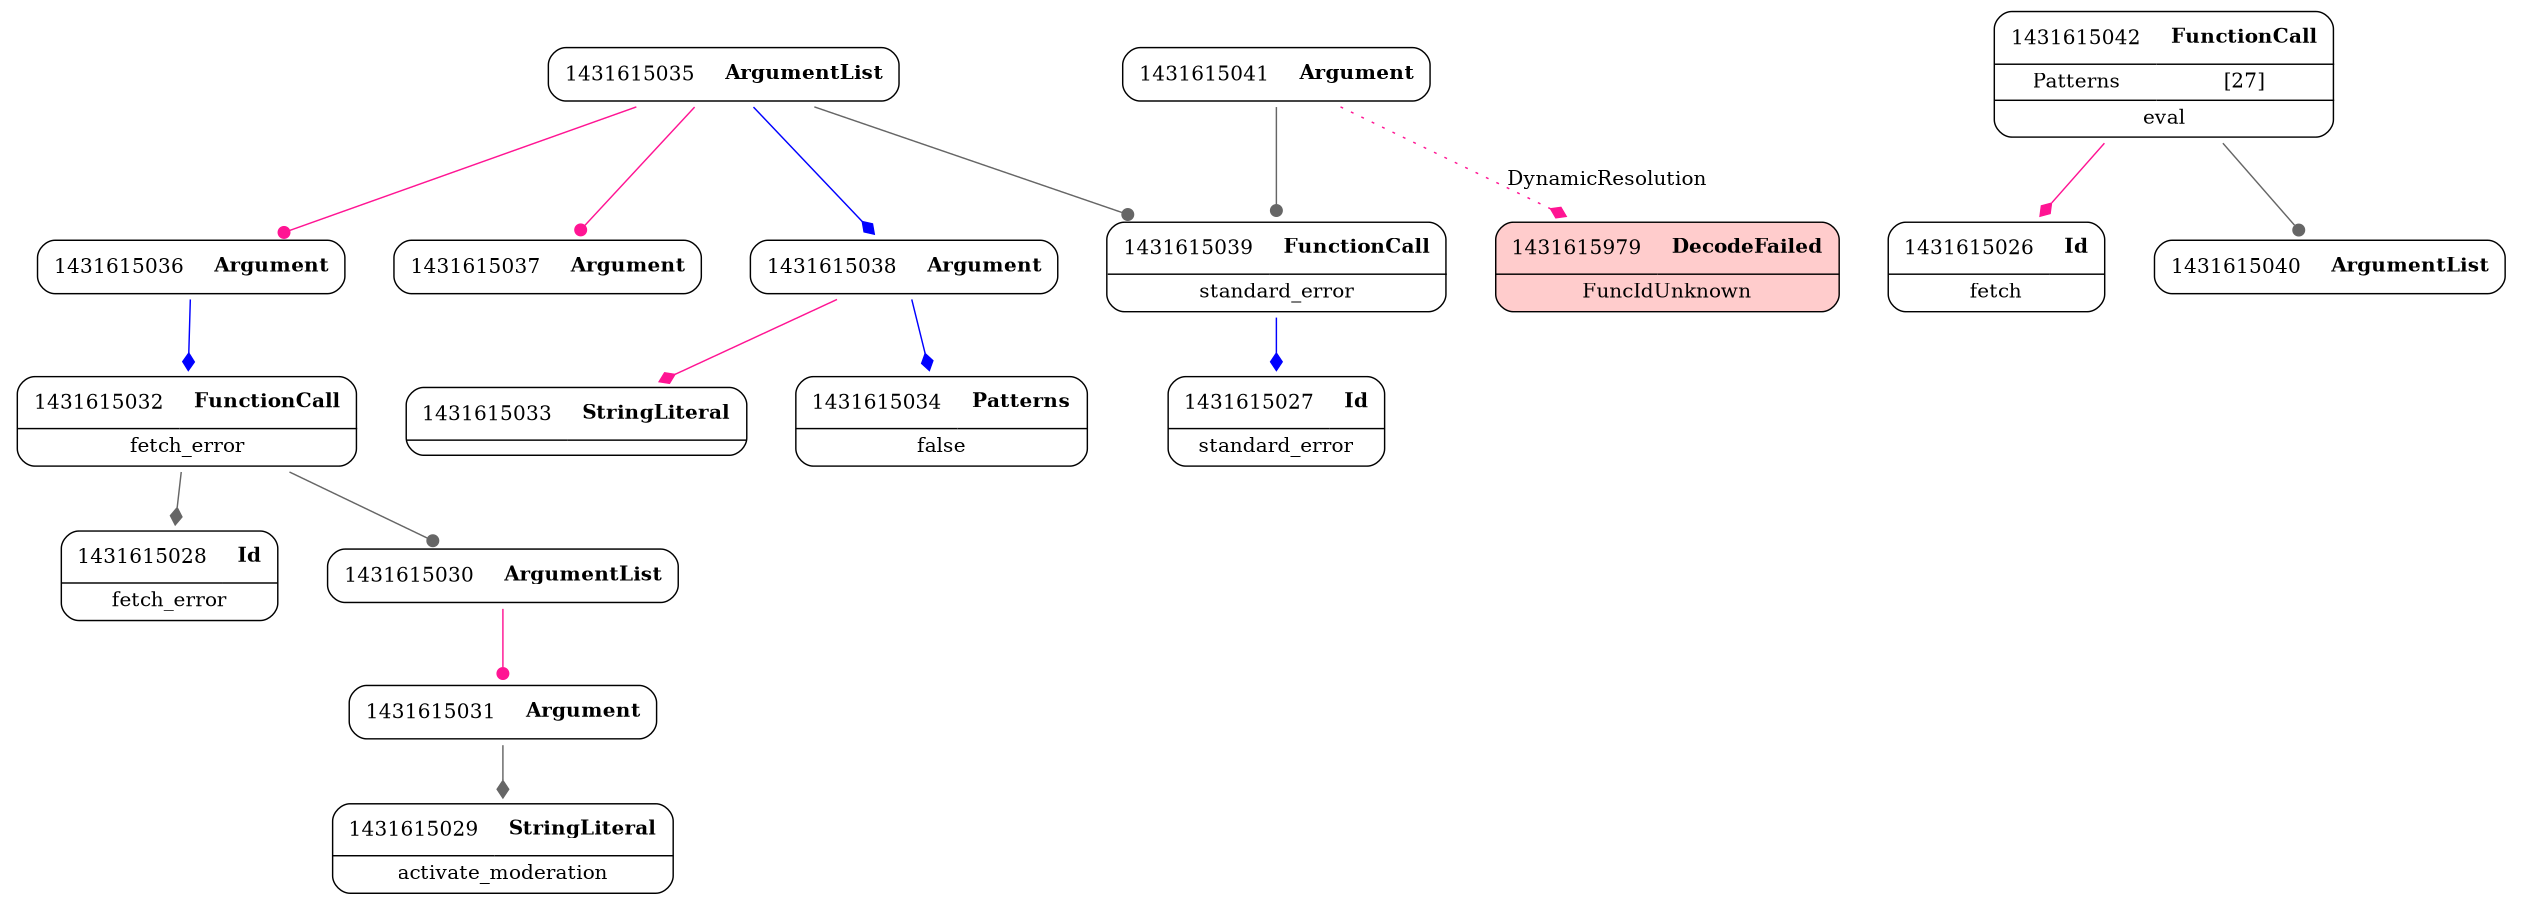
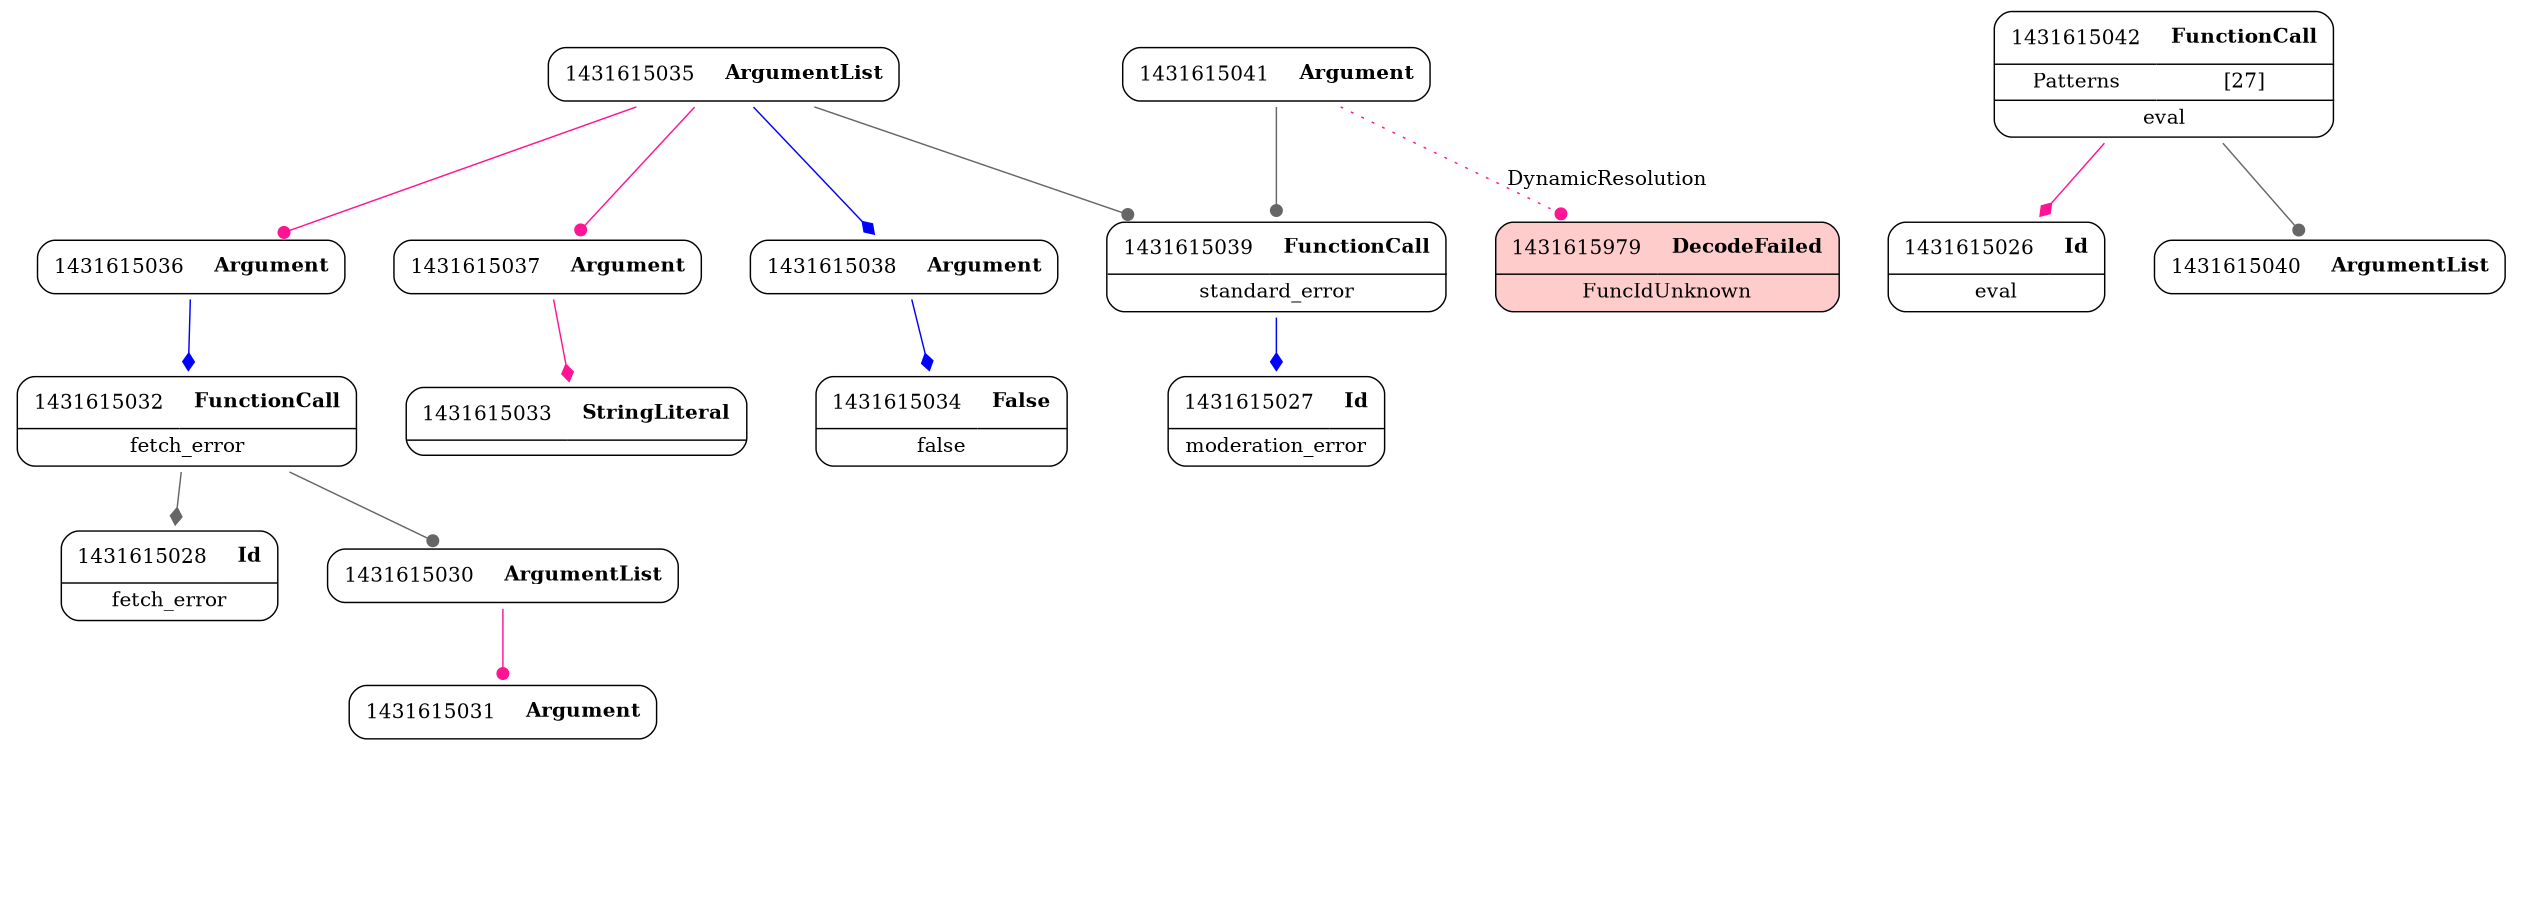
(1445, 158) -> (1445, 158)
(1996, 291) -> (1996, 291)
(756, 337) -> (560, 332)
(1022, 401) -> (1022, 401)
(1276, 446) -> (1276, 446)
(503, 849) -> none
